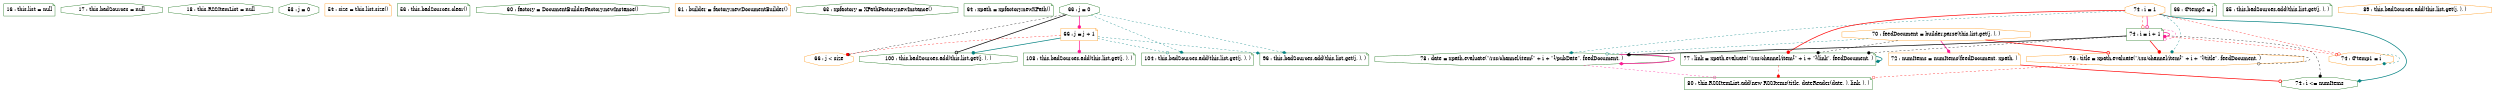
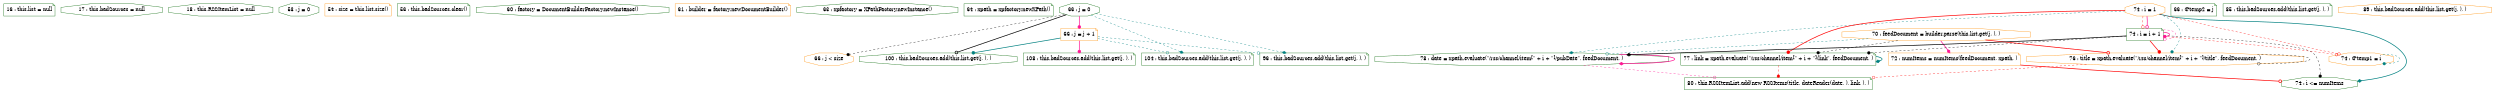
(955, 42) -> none
(1177, 45) -> (1177, 45)
